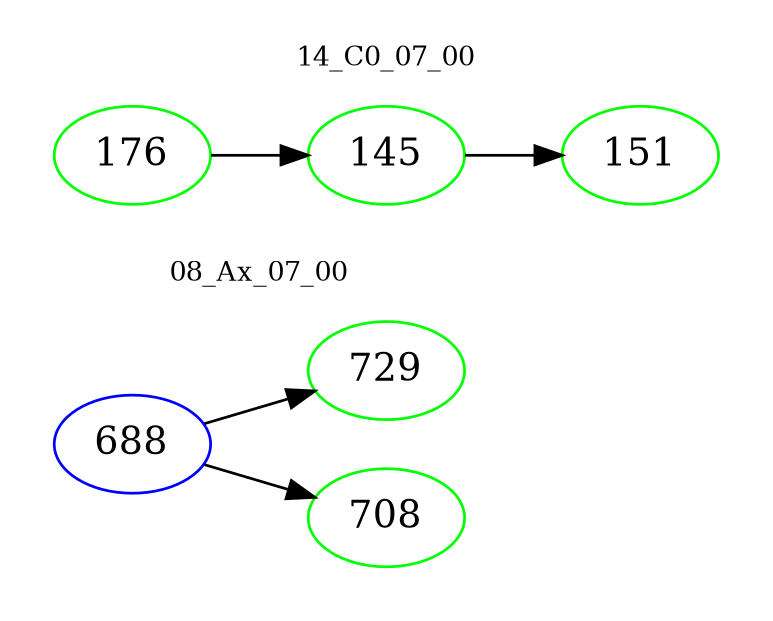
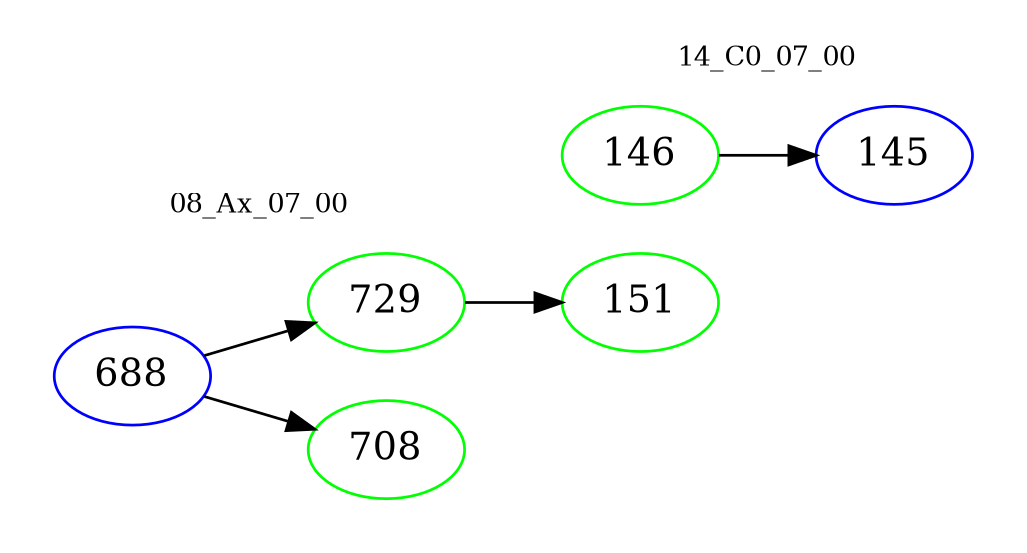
(132, 155) -> (640, 155)
(386, 155) -> (894, 155)
(500, 155) -> (503, 302)
